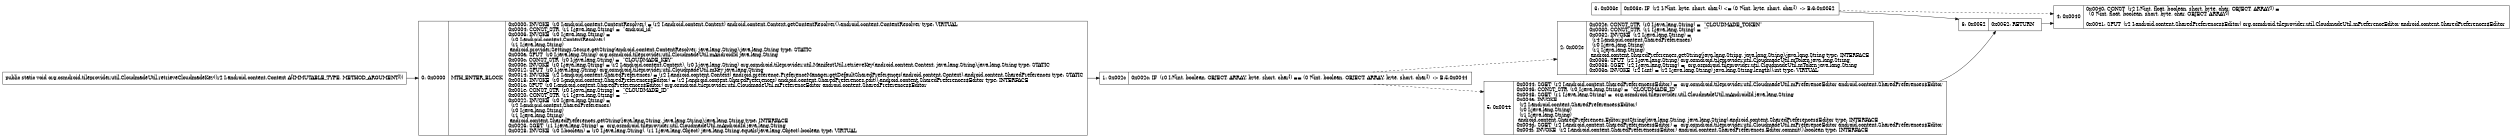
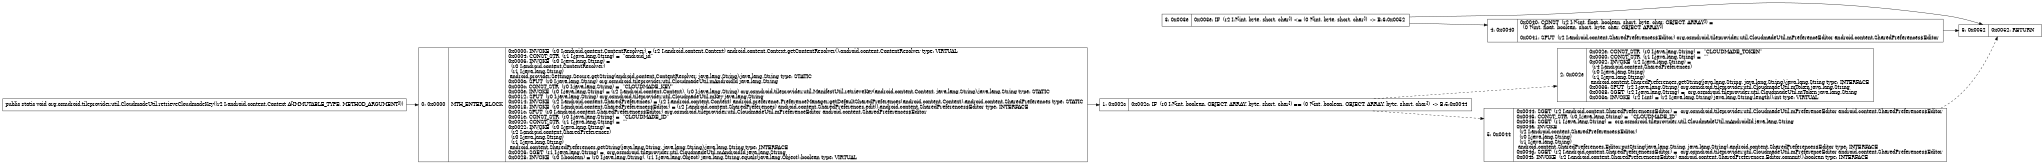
(1945, 12) -> (1447, 24)
(2046, 24) -> (1949, 31)
(1970, 61) -> (1974, 79)
